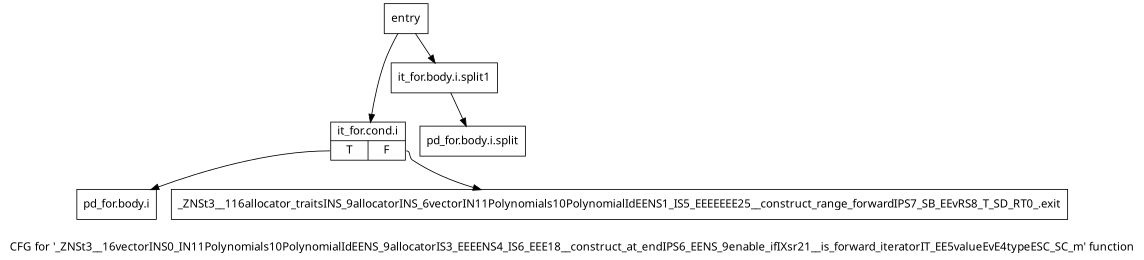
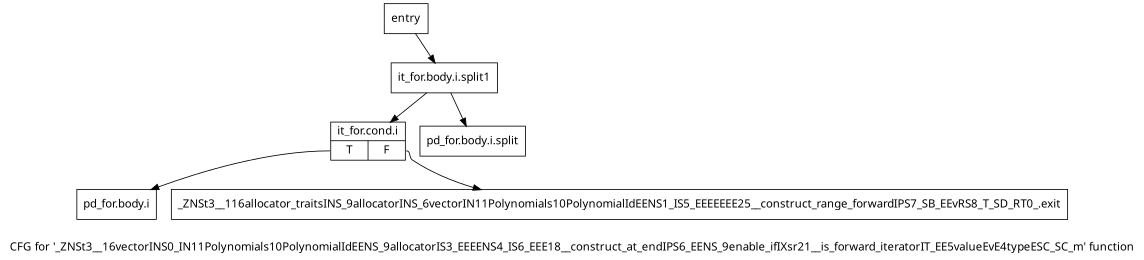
(381, 73) -> (412, 105)
